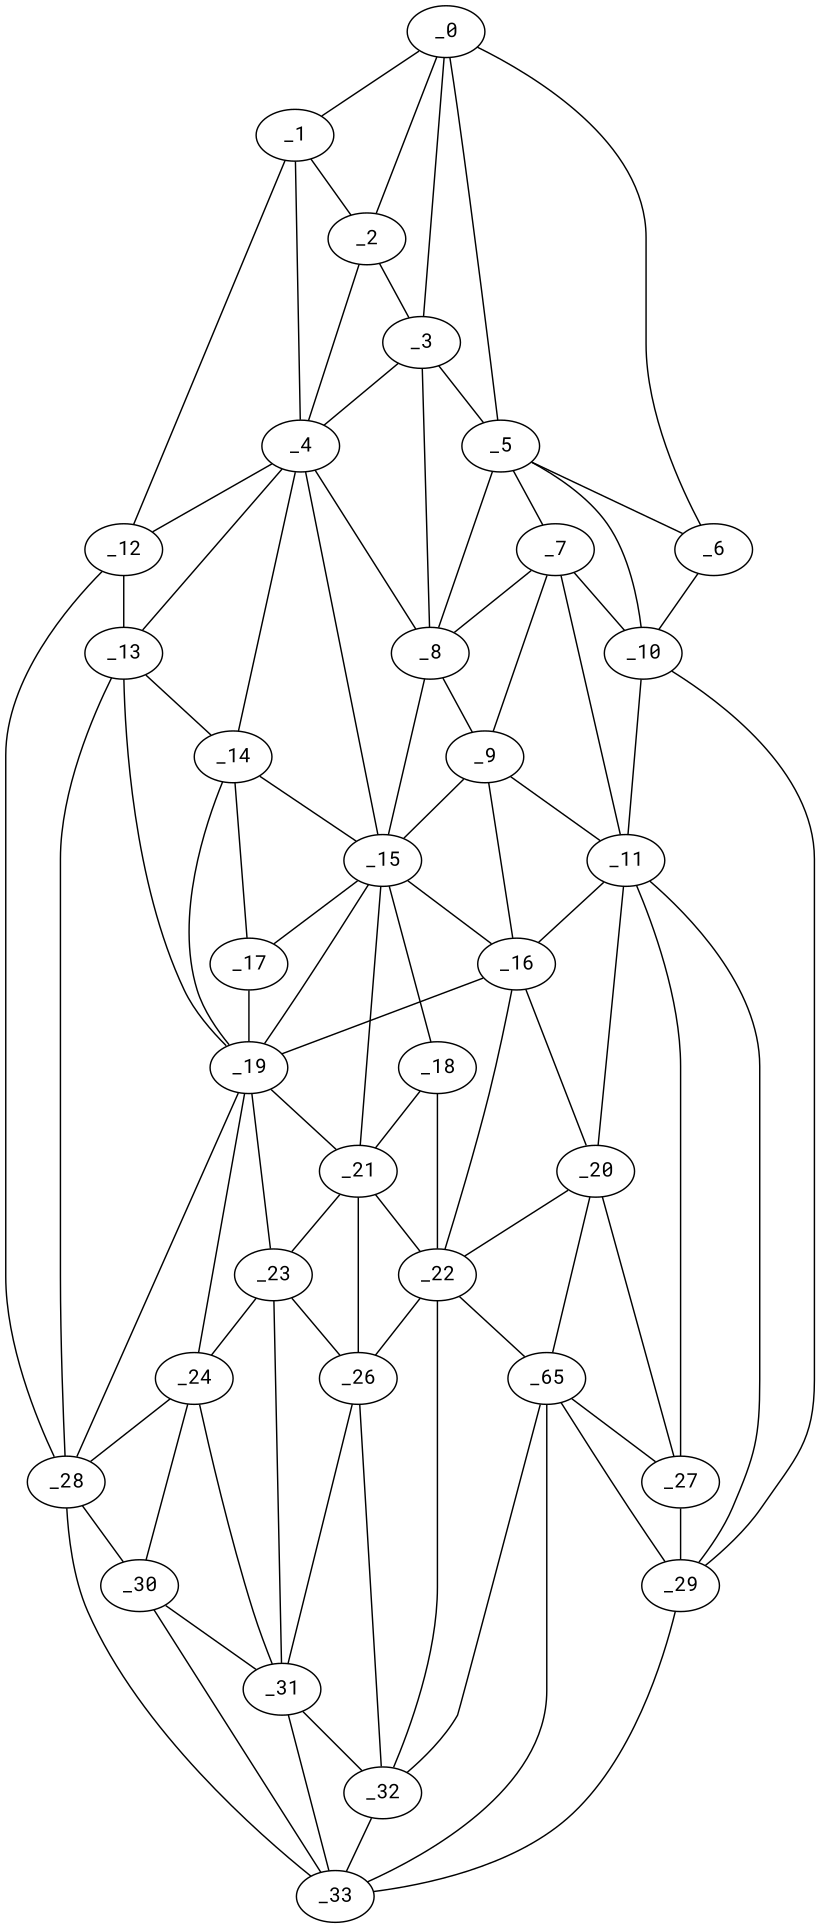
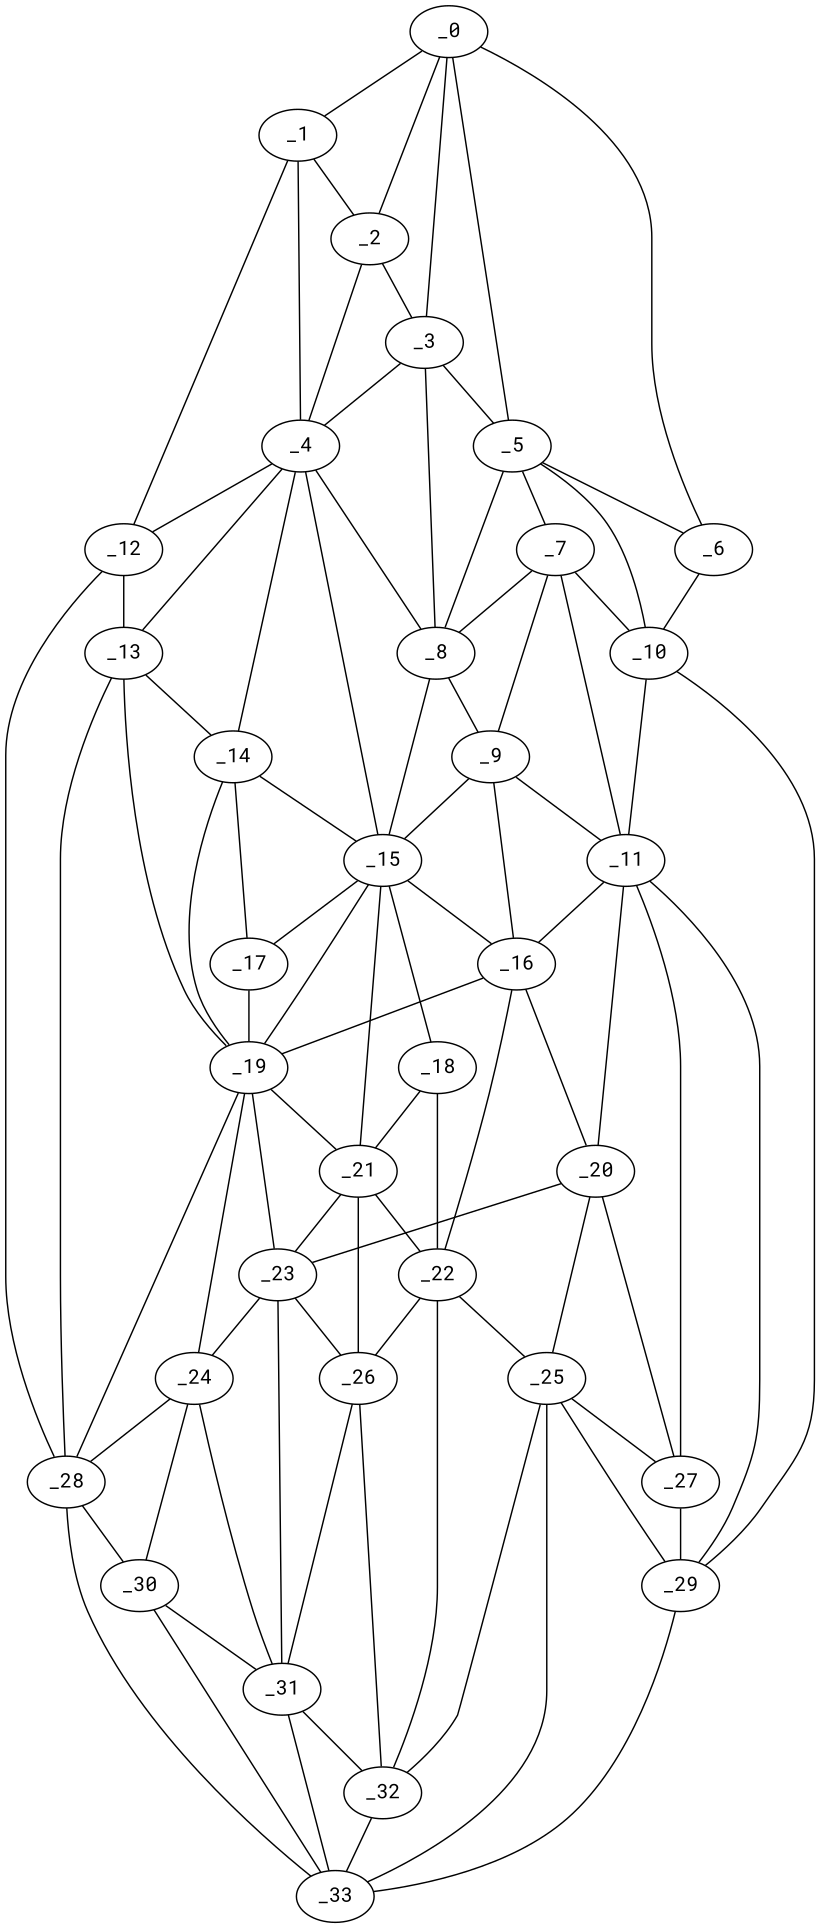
(516, 1223) -> (424, 1227)
(547, 1378) -> (547, 1378)
